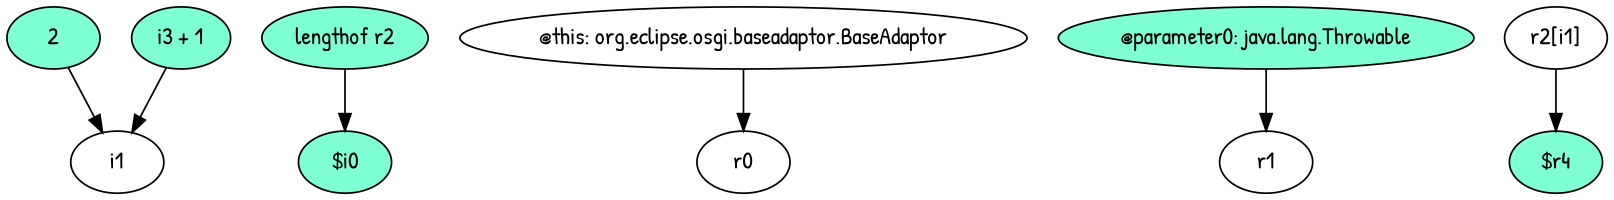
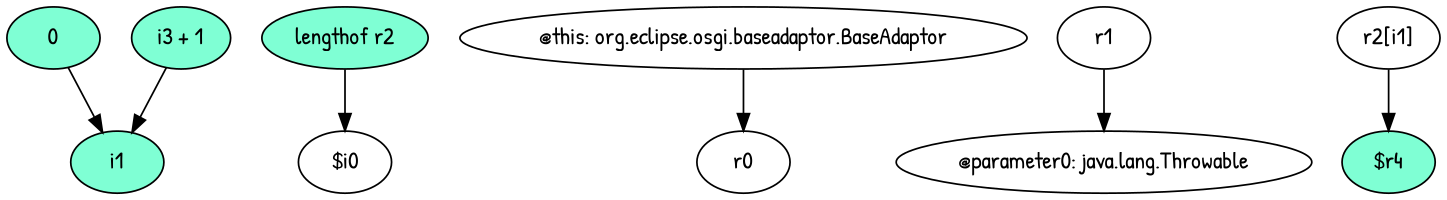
(53, 38) -> (53, 38)
(1266, 38) -> (1104, 162)
(1266, 92) -> (1104, 92)
(117, 162) -> (117, 162)
(345, 162) -> (345, 162)
